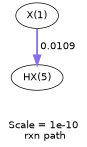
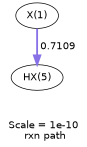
(57, 47) -> (57, 47)
